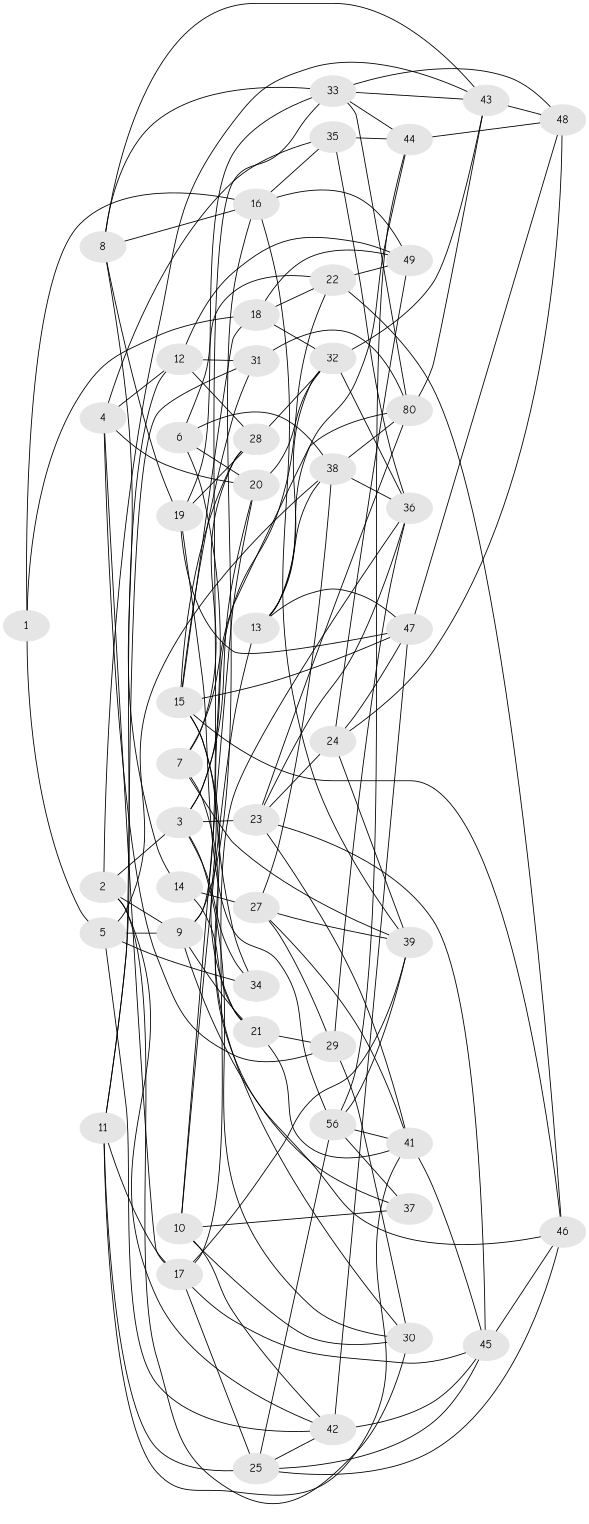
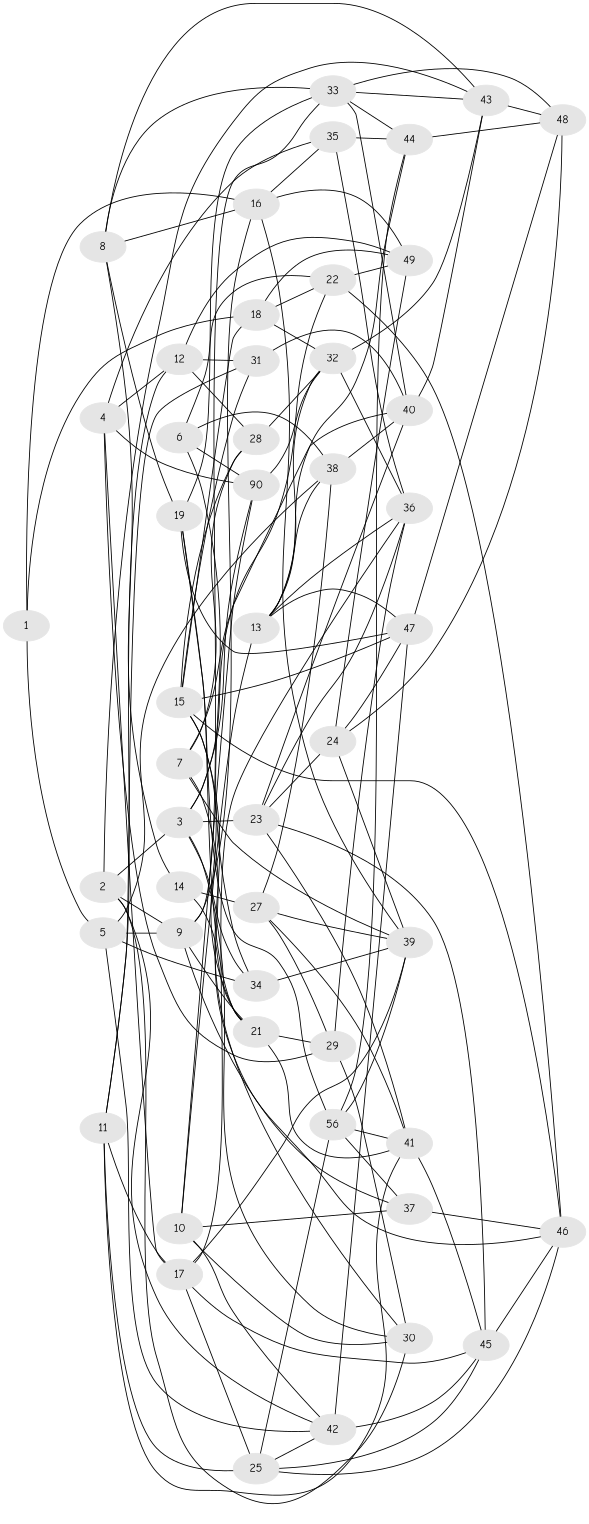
(410, 410) -> (410, 410)
(218, 478) -> (207, 778)
(256, 485) -> (256, 485)
(365, 486) -> (332, 562)
none -> (333, 964)
none -> (489, 1221)
